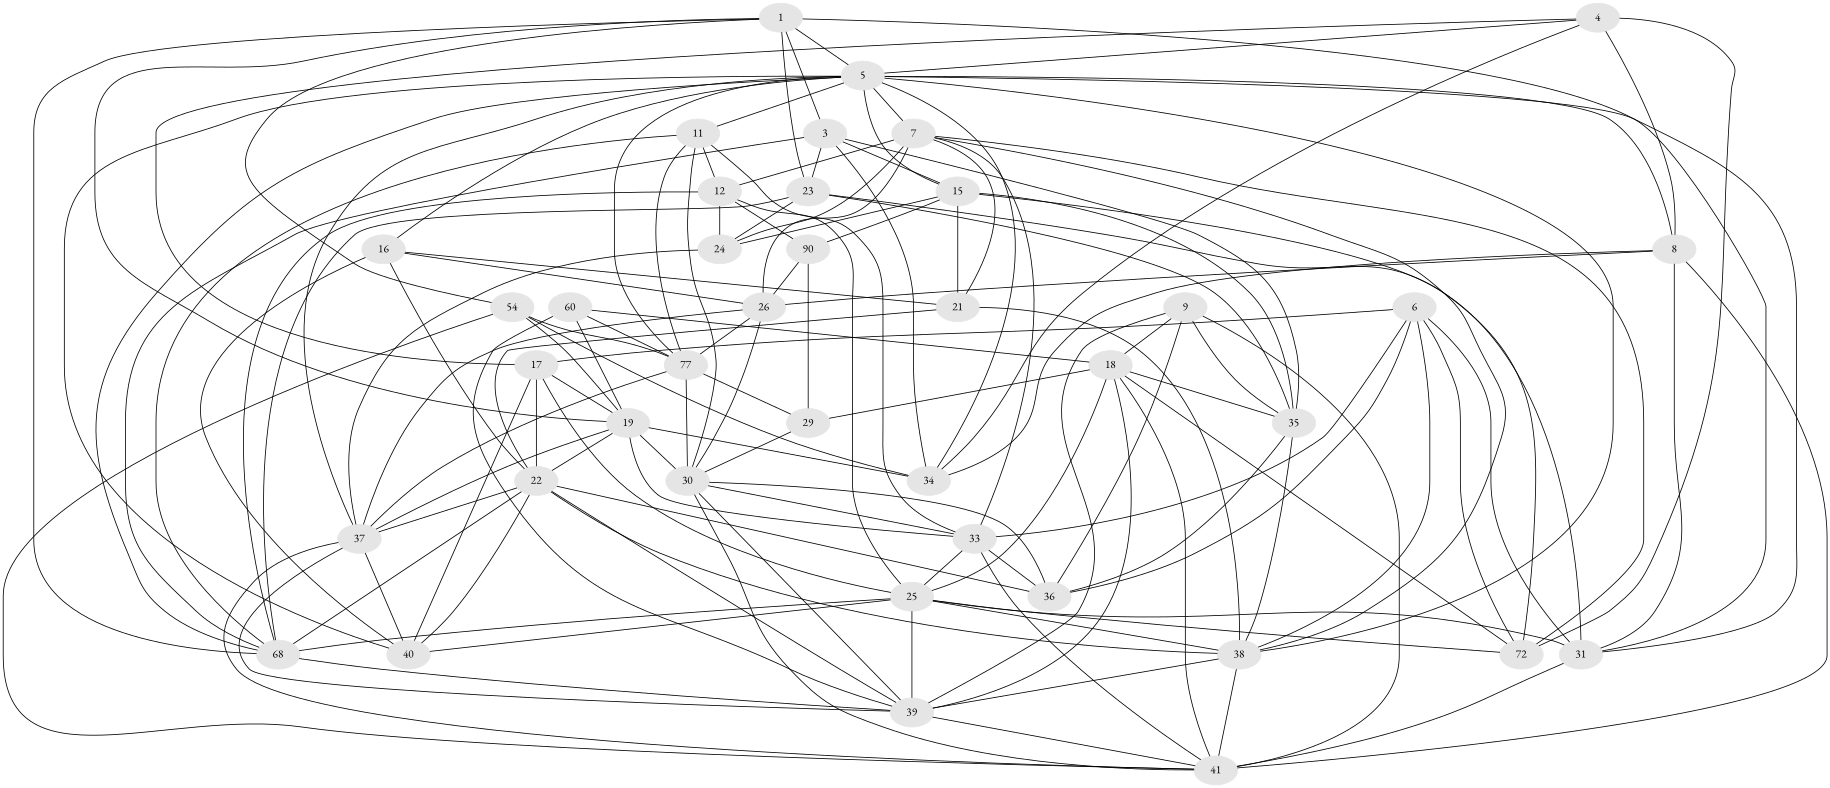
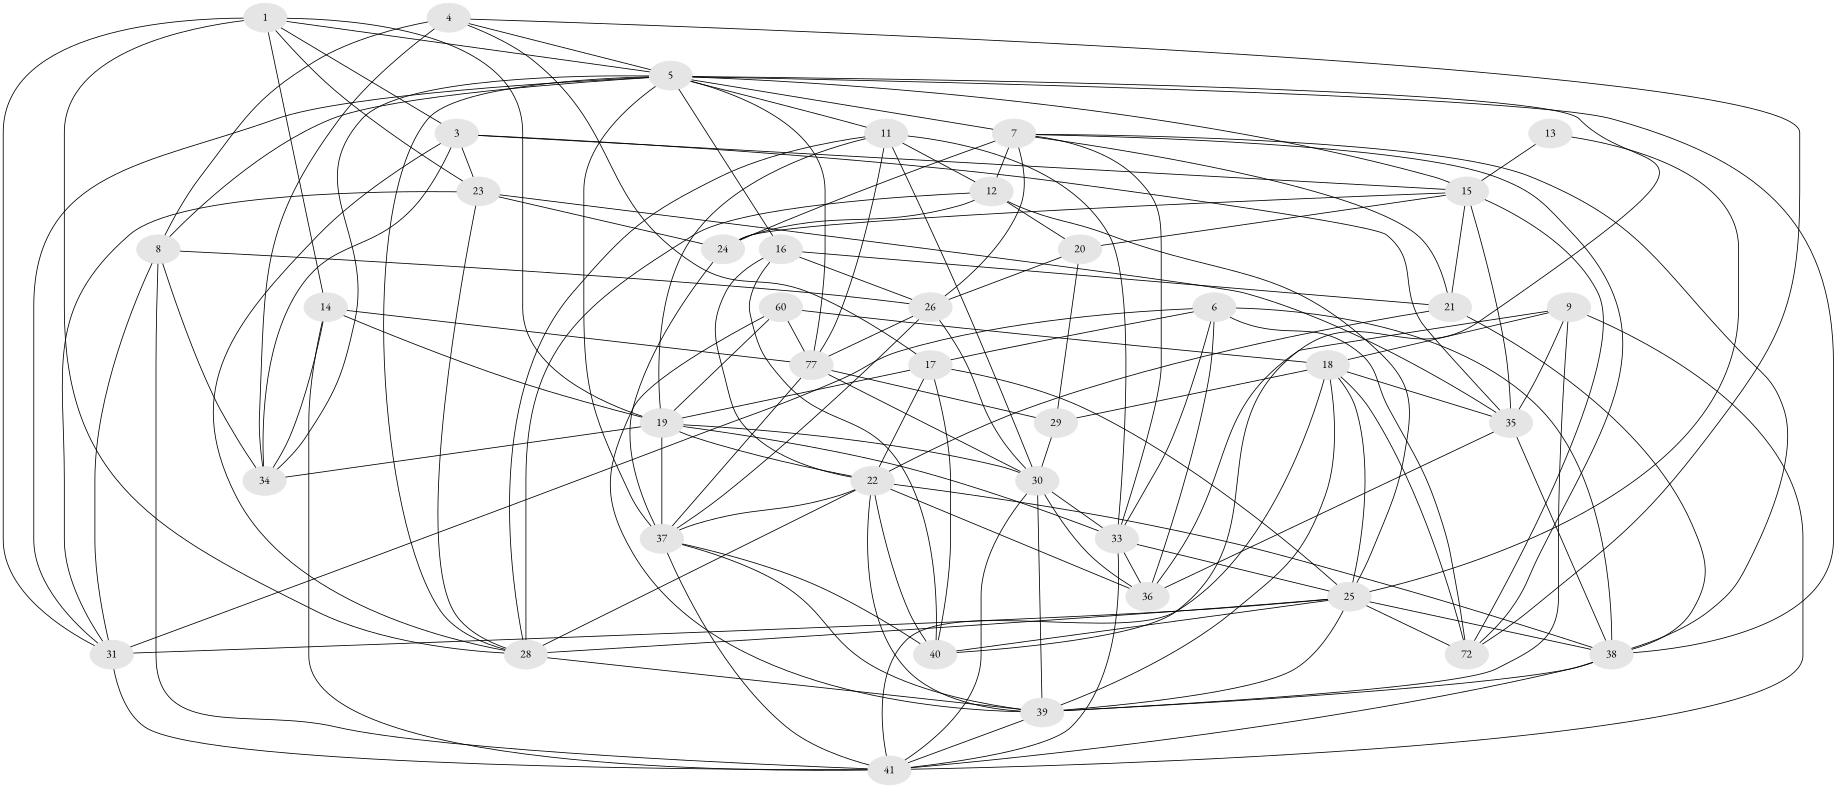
none -> (1550, 133)
none -> (713, 213)
(808, 249) -> (1080, 249)
(512, 307) -> (326, 307)
(278, 655) -> (526, 655)
